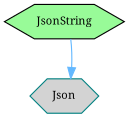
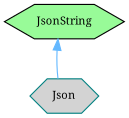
(72, 53) -> (57, 64)
